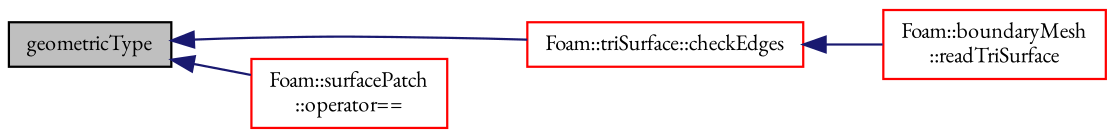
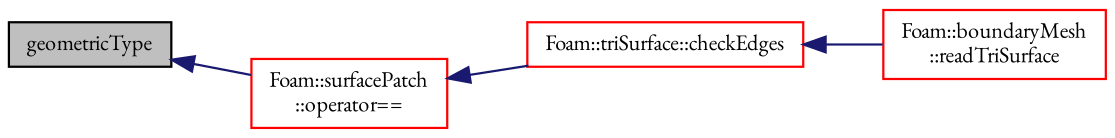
(361, 37) -> (499, 70)
